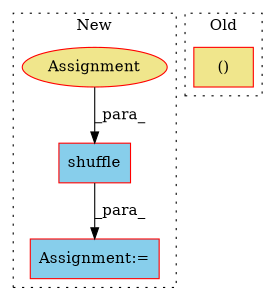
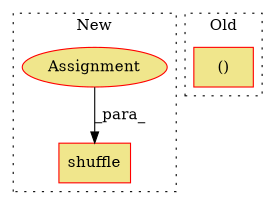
(95, 163) -> (95, 163)
(95, 259) -> none
